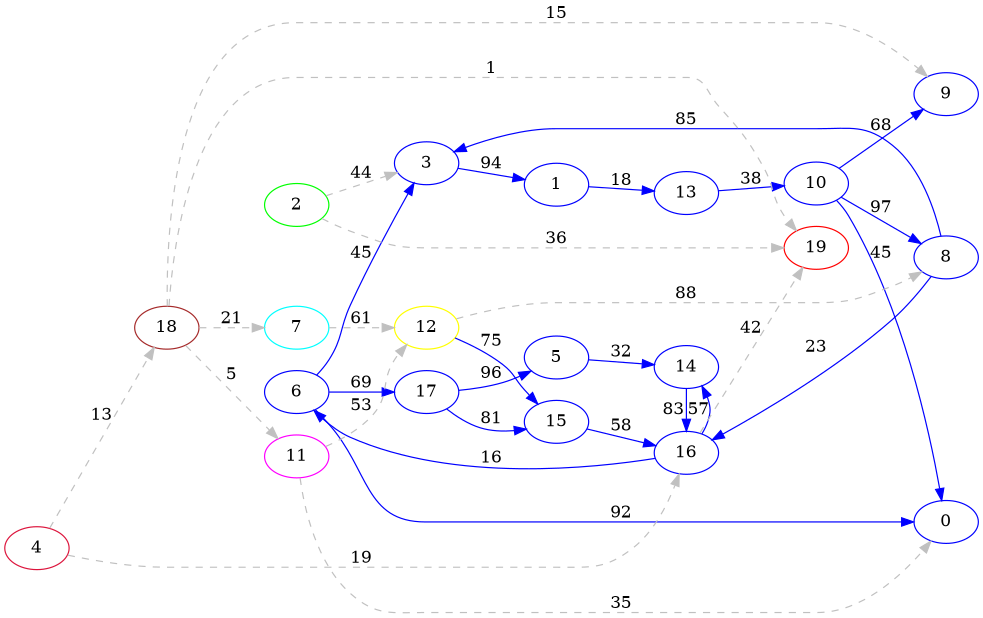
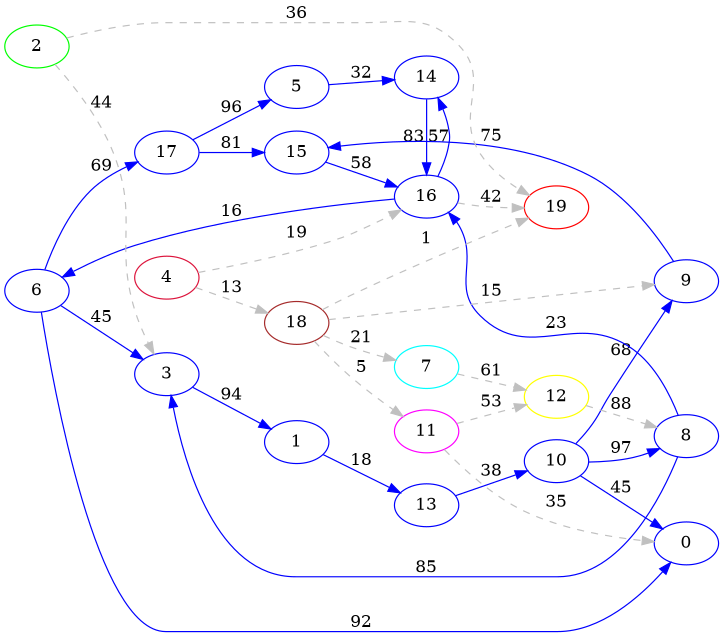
(497, 360) -> (527, 153)
